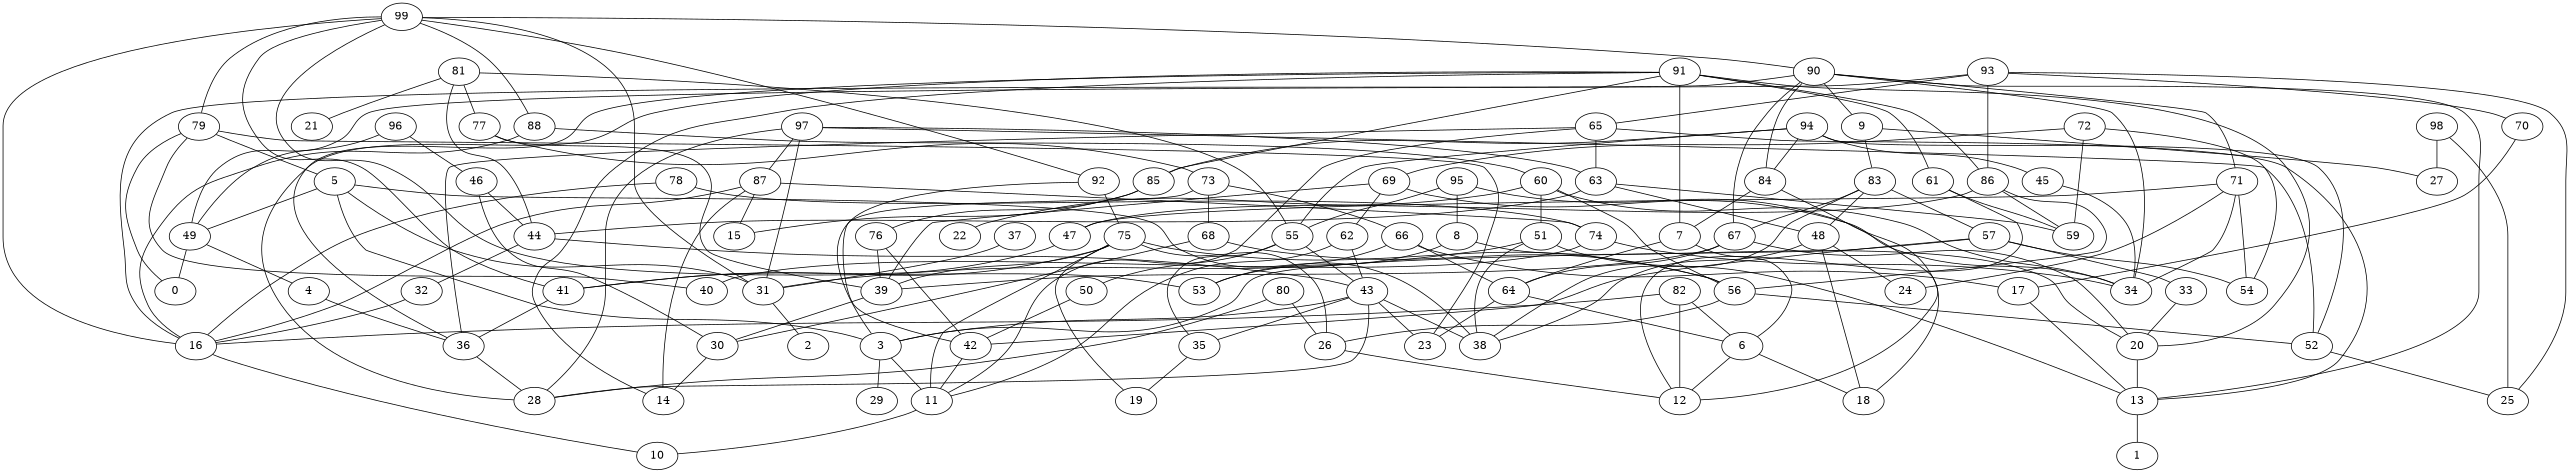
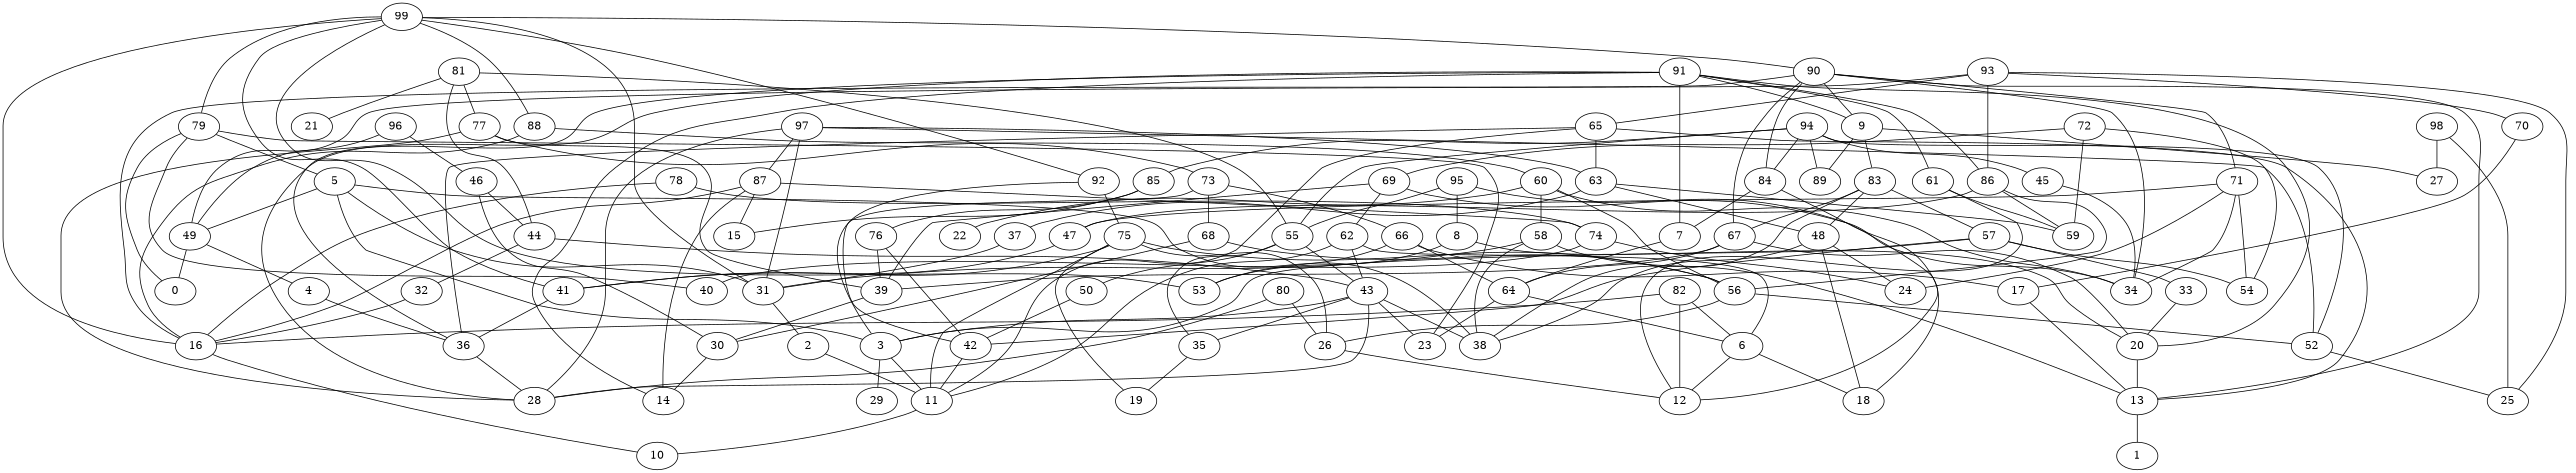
(1414, 122) -> (1773, 94)
none -> (1820, 181)
(1069, 222) -> (1305, 209)
(1541, 236) -> (1541, 236)
(1901, 265) -> (1757, 265)
(1004, 266) -> none
none -> (61, 292)
(1789, 302) -> (1594, 257)
none -> (862, 369)
